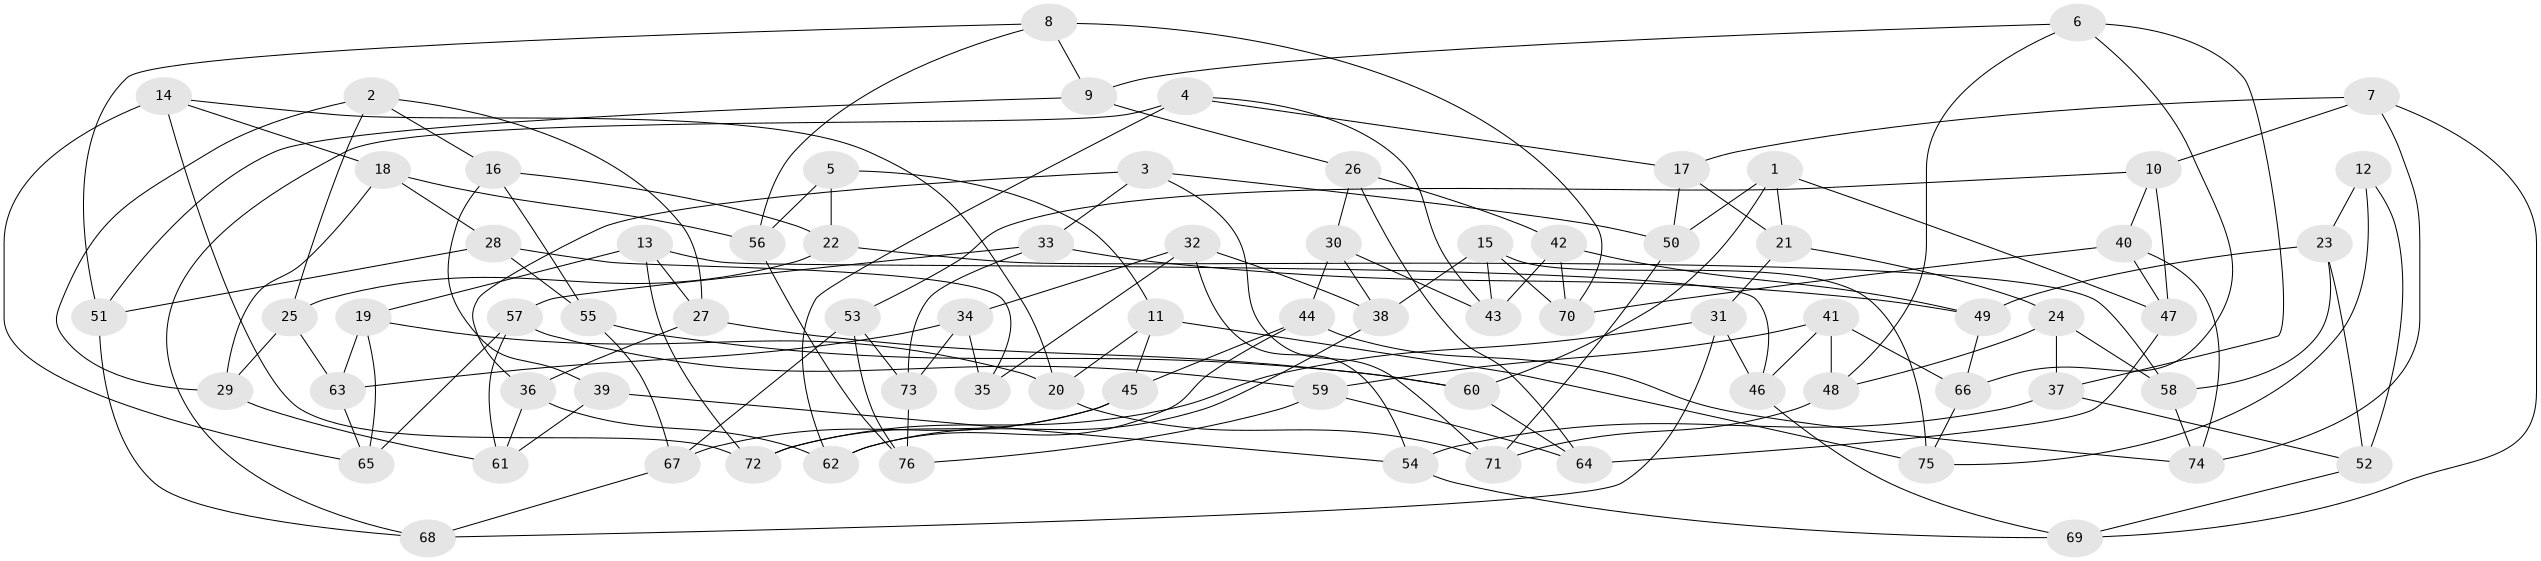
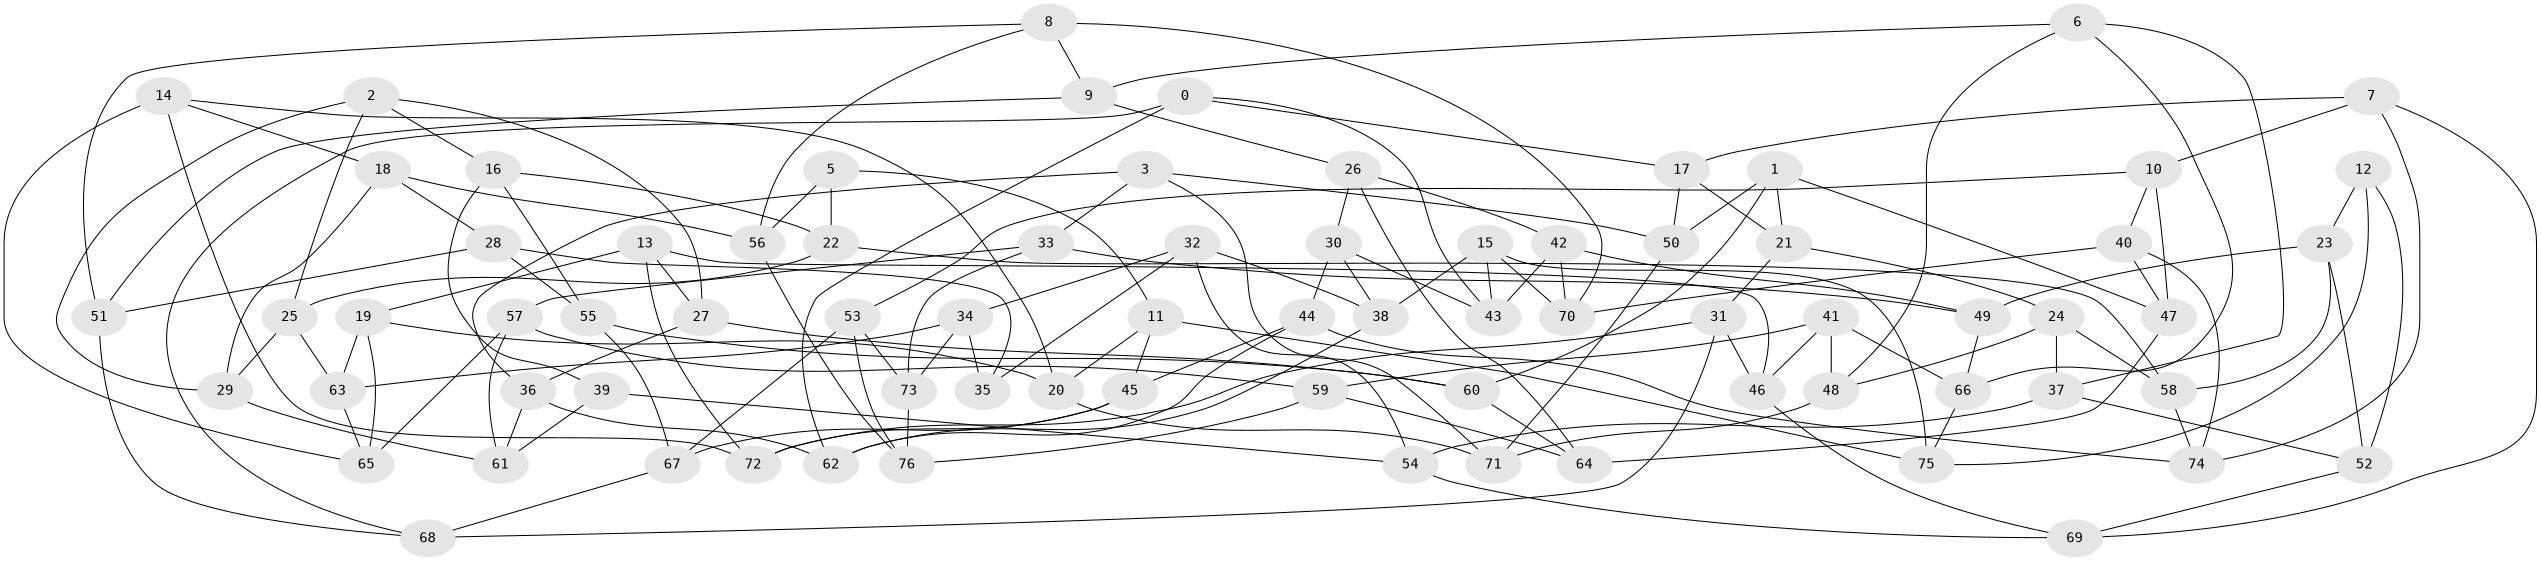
(1185, 96) -> (1185, 96)
